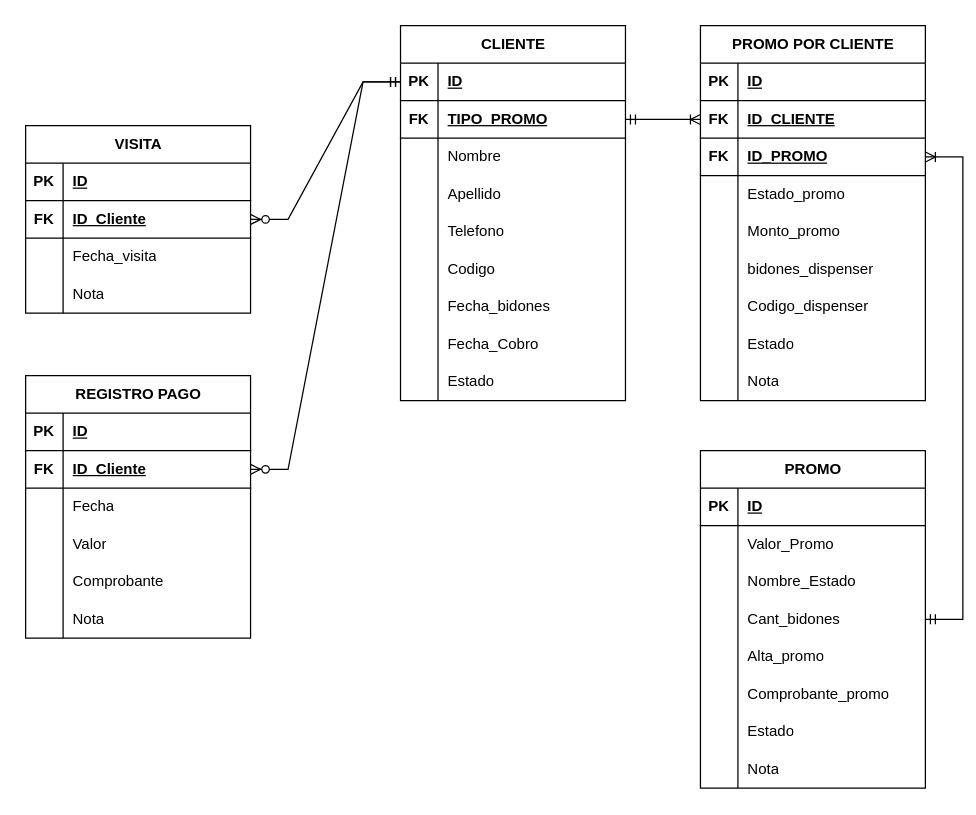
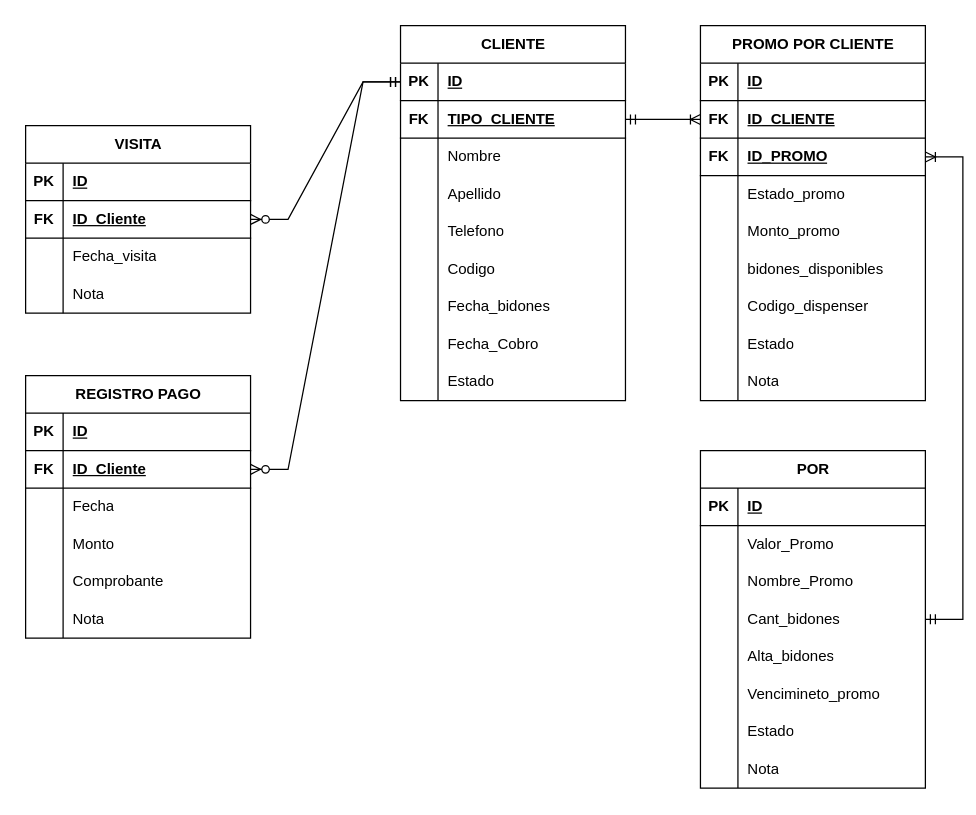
(490, 119) -> (499, 119)
(816, 269) -> (820, 269)
(814, 469) -> (814, 469)
(92, 544) -> (94, 544)
(803, 582) -> (799, 582)
(788, 657) -> (795, 657)
(820, 694) -> (816, 694)
